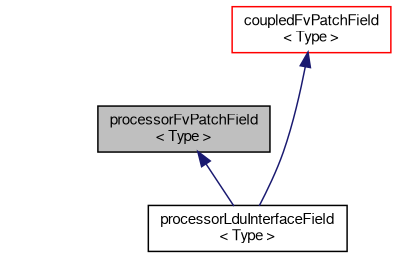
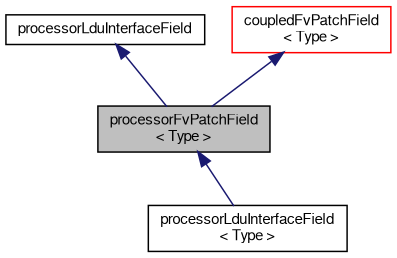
none -> (105, 30)
(288, 138) -> (242, 84)
